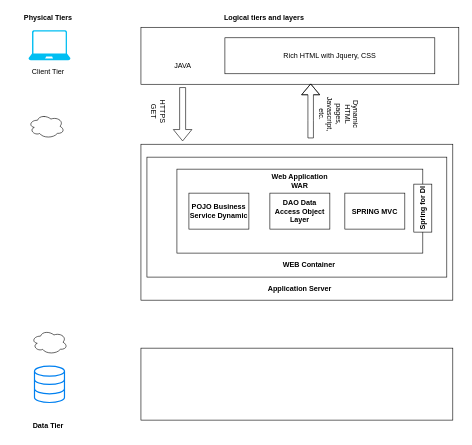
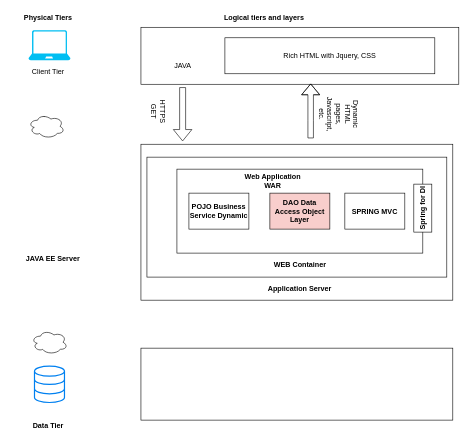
(300, 181) -> (273, 181)
(300, 211) -> (300, 211)
none -> (52, 259)
(309, 265) -> (300, 265)
